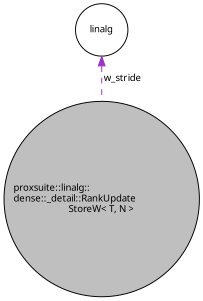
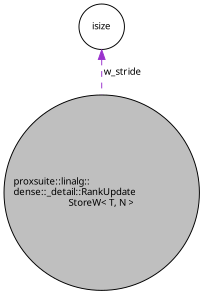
(102, 30) -> (102, 27)
